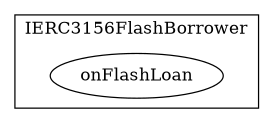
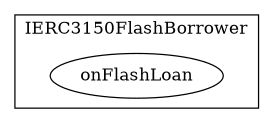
(137, 29) -> (137, 29)
